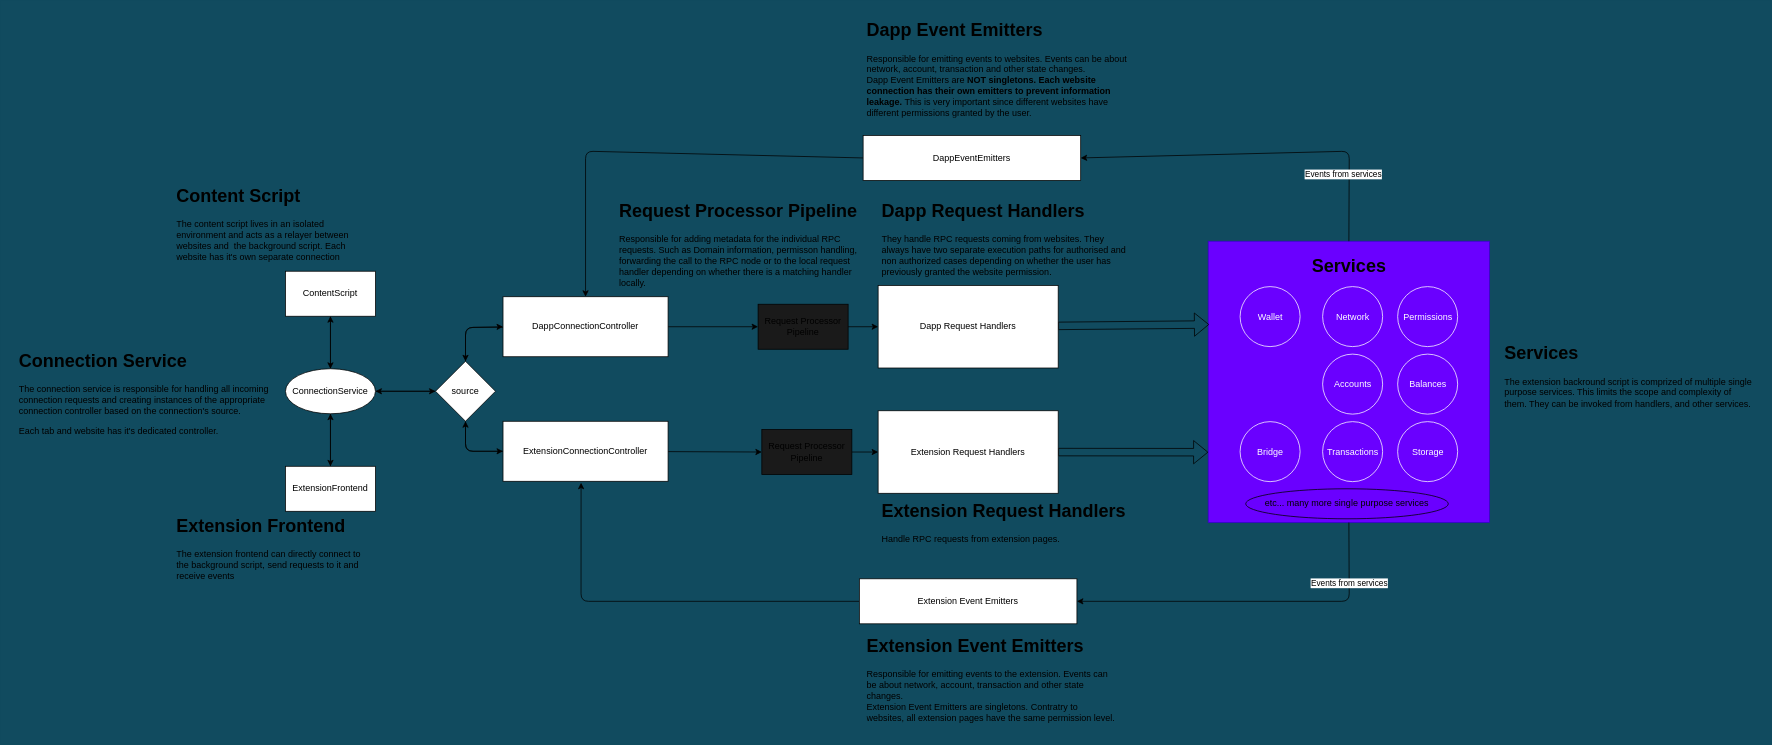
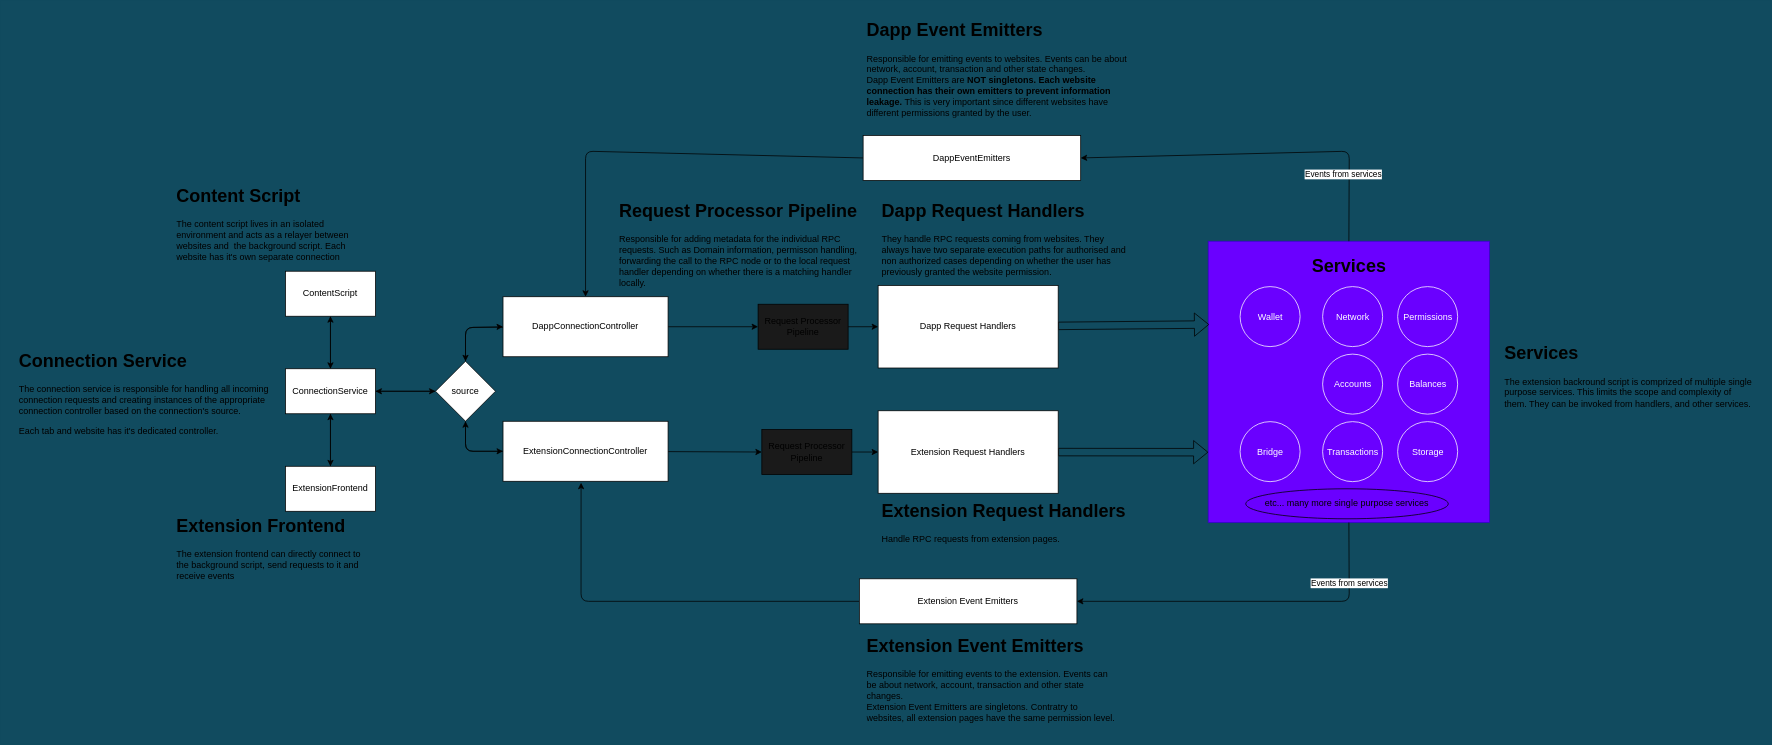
(330, 391) -> (330, 391)
